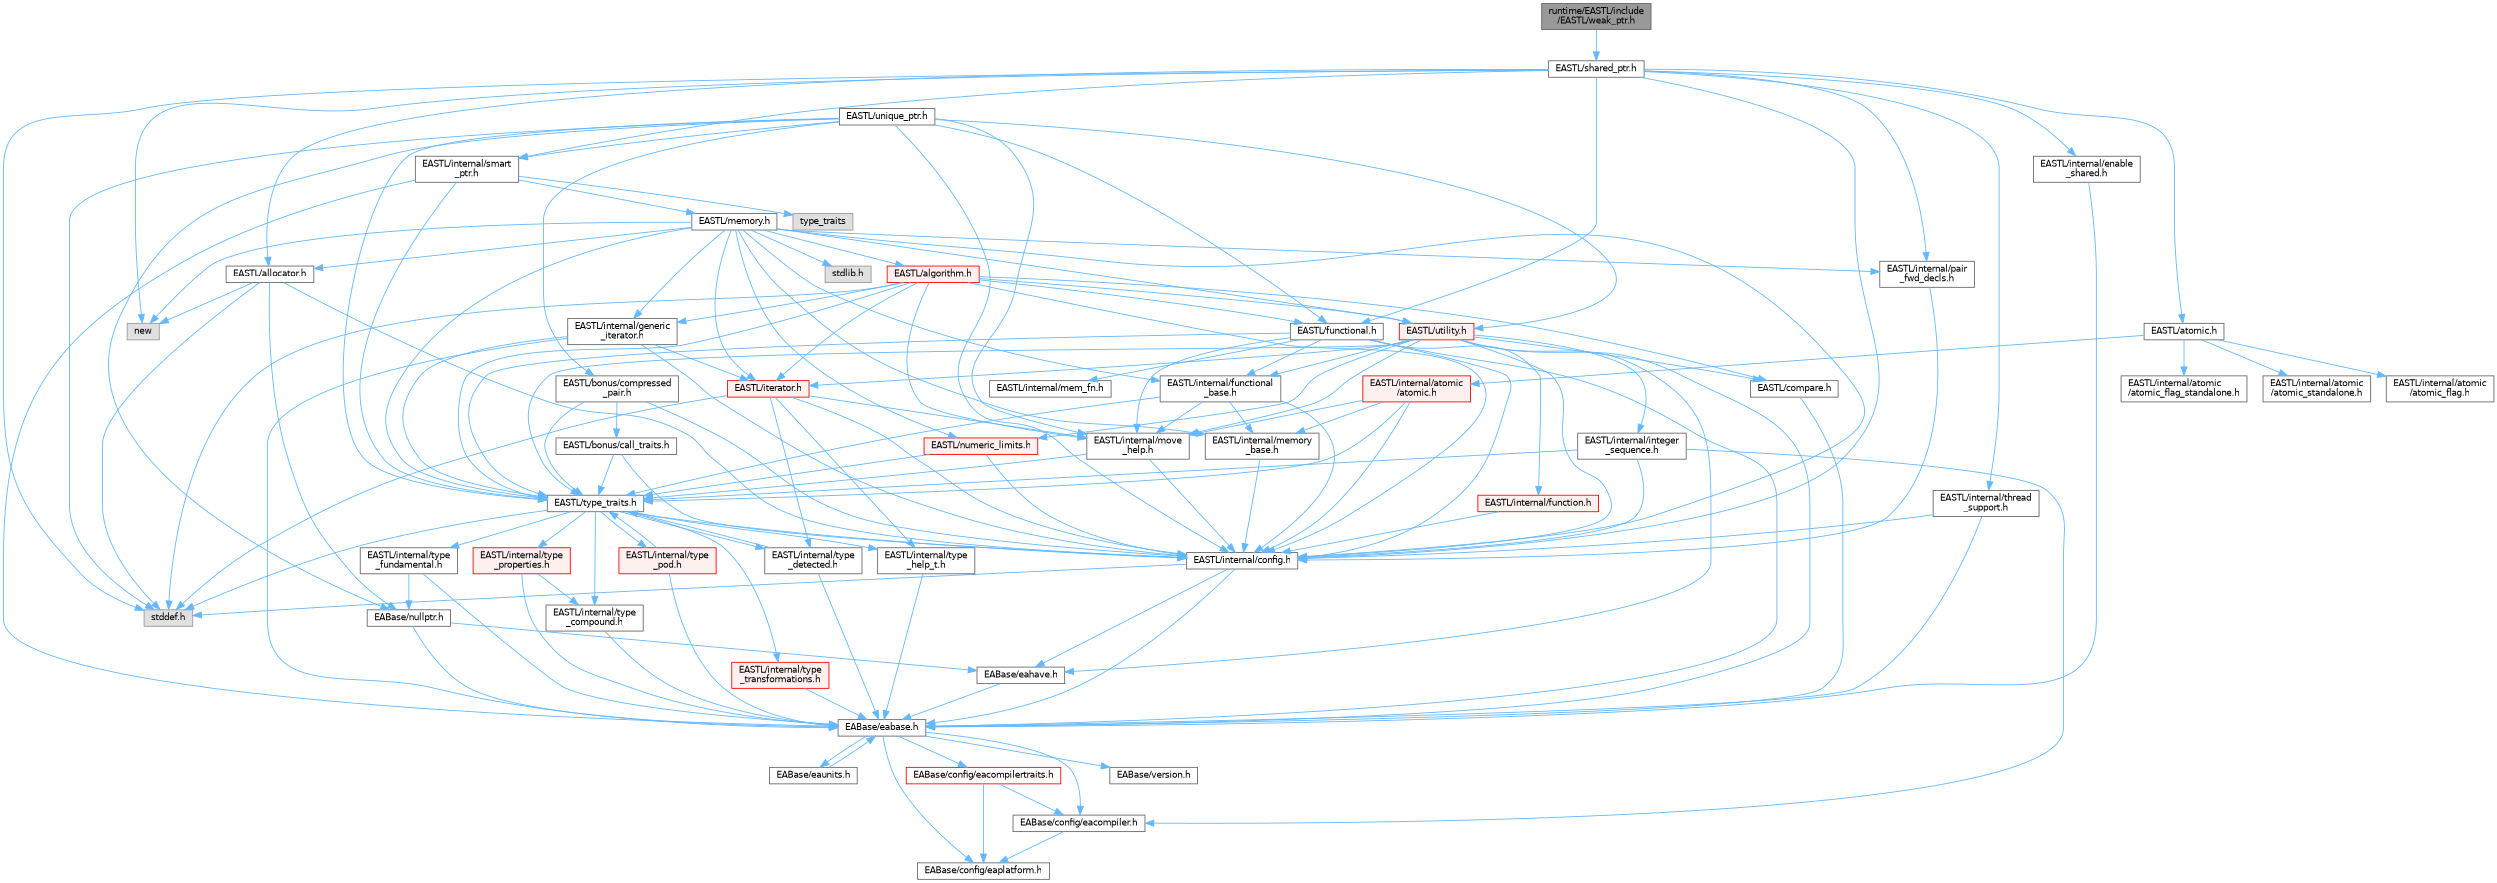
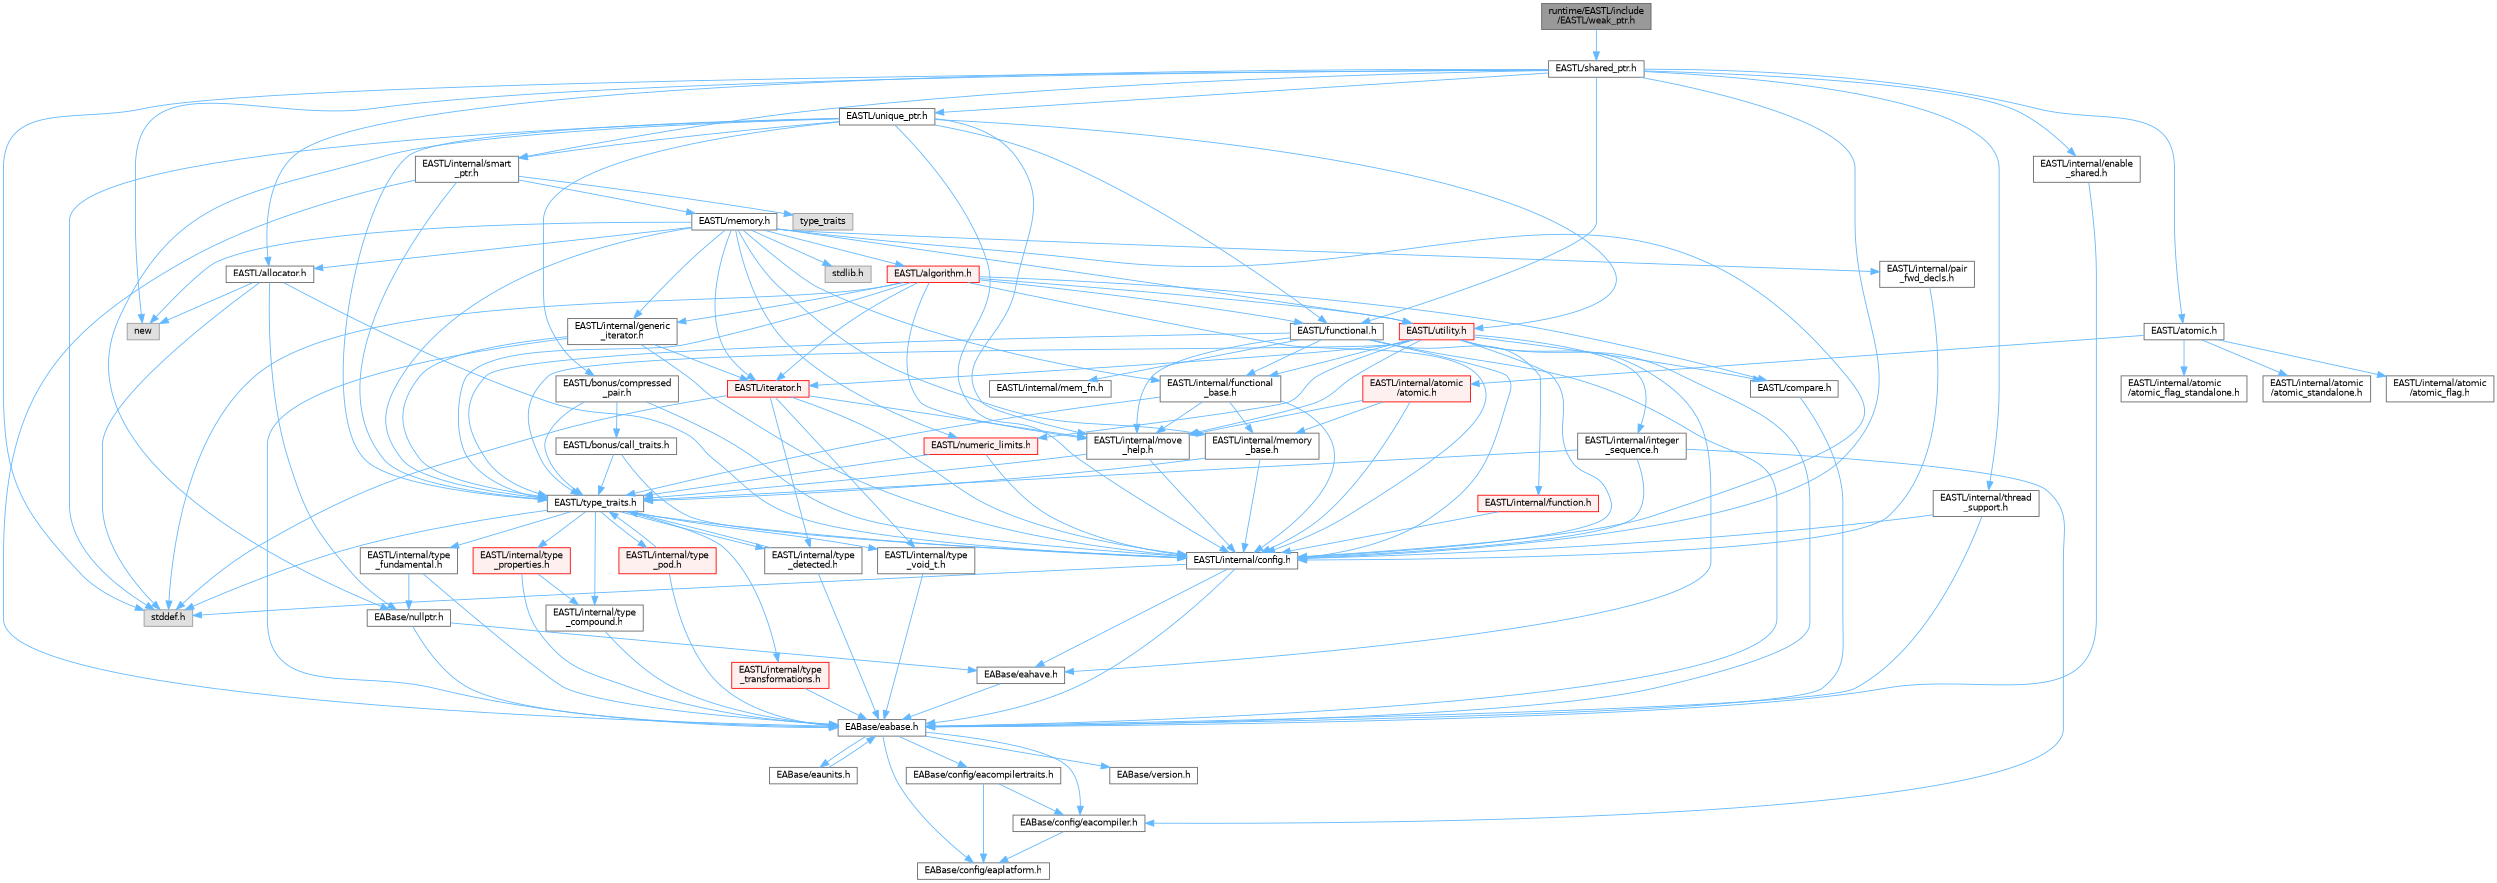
(1854, 101) -> (1246, 93)
(1040, 487) -> (929, 485)
(926, 561) -> (926, 561)
(984, 776) -> (984, 776)
